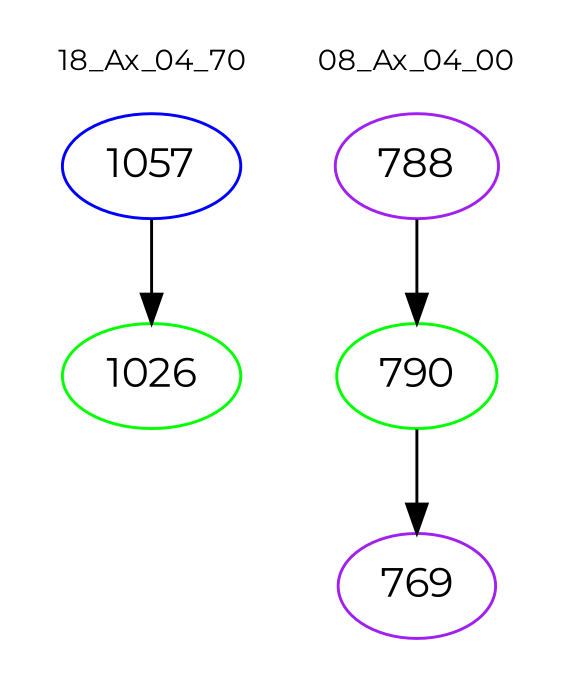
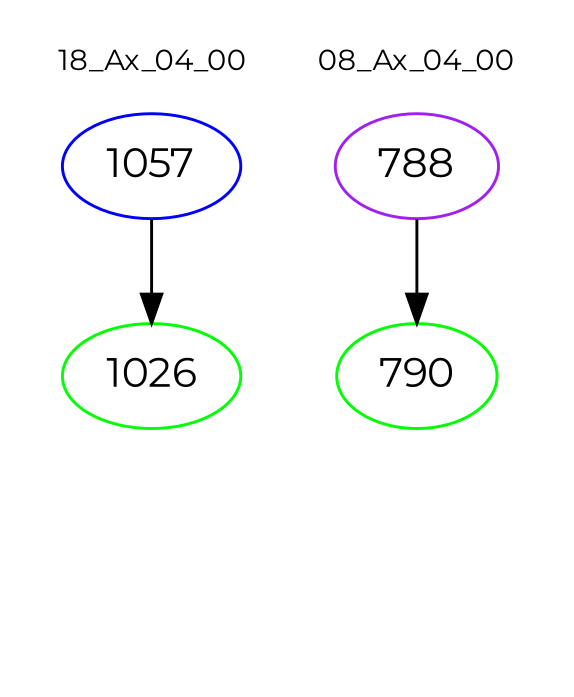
(153, 63) -> (153, 63)
(417, 586) -> none
